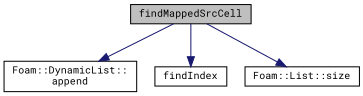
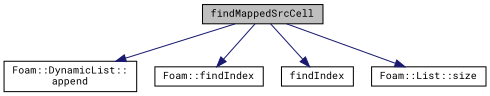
none -> (209, 76)
